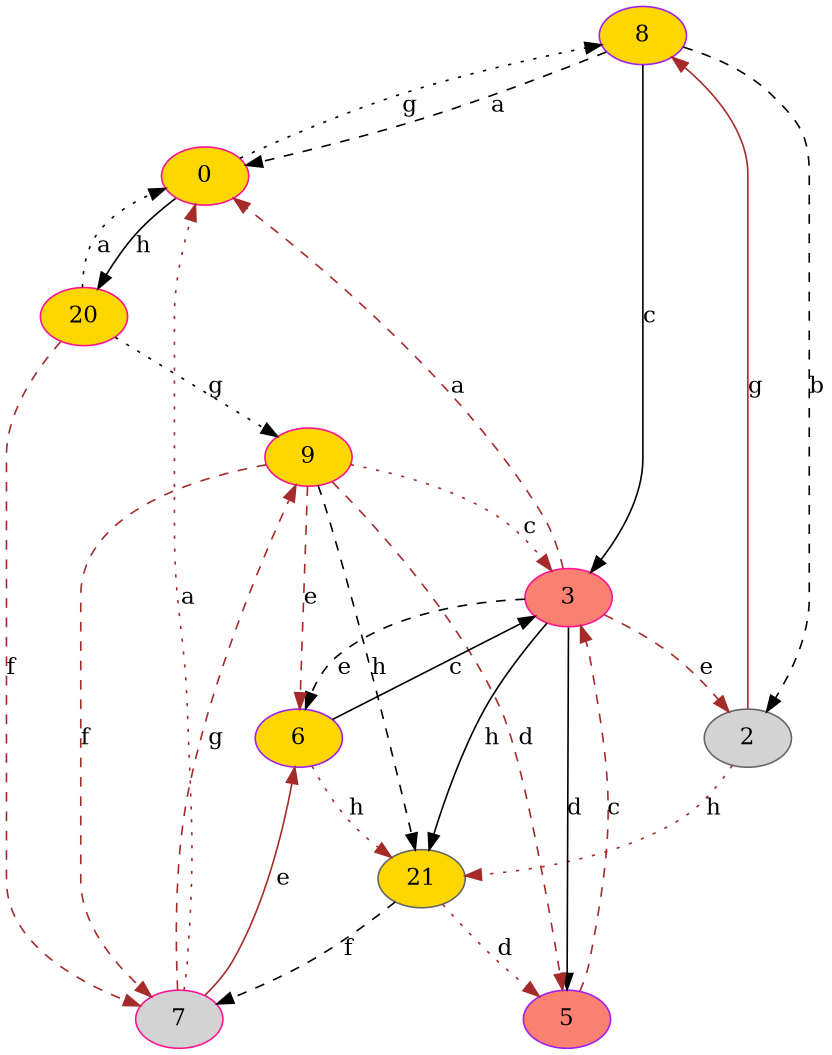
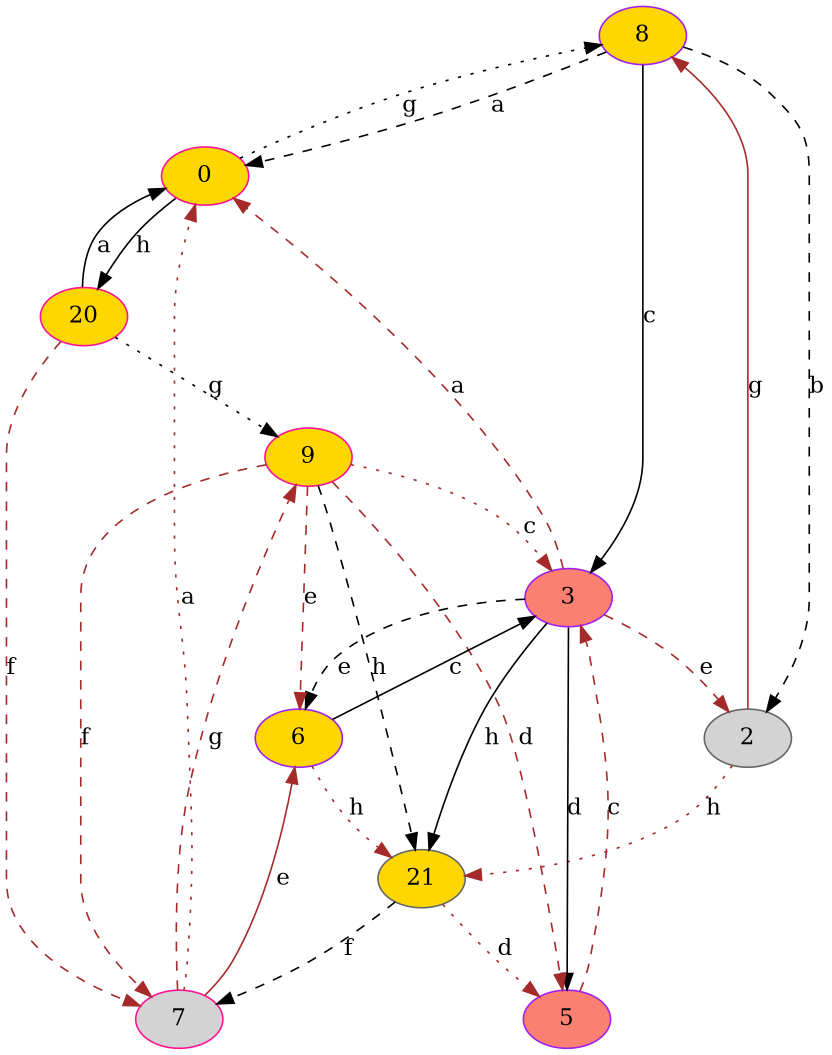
(100, 230) -> (100, 230)
(569, 598) -> (569, 598)
